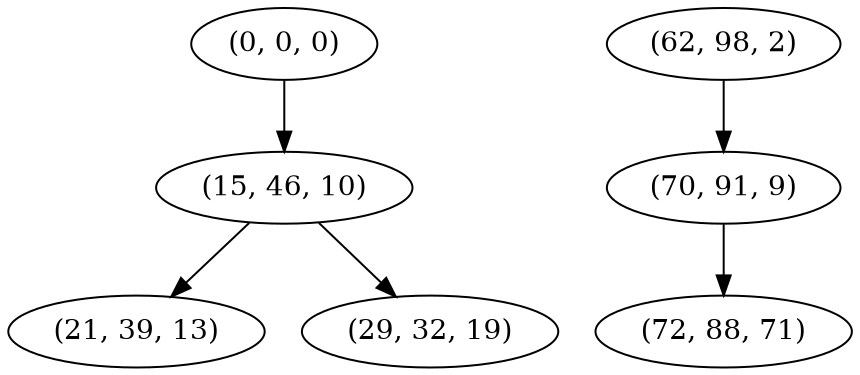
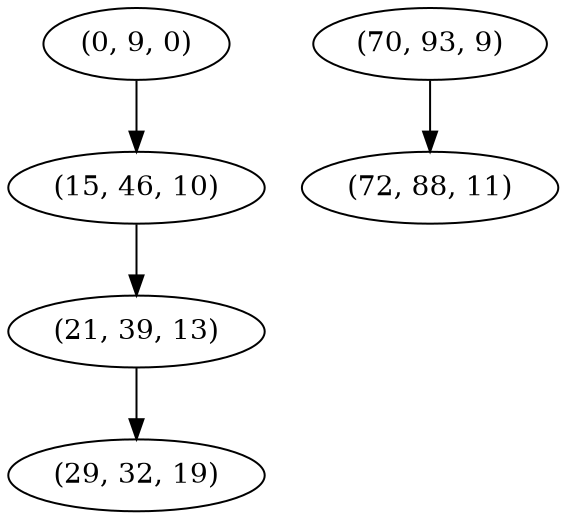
(284, 44) -> (136, 44)
(724, 44) -> none
(724, 188) -> (430, 44)
(350, 253) -> (136, 394)
(724, 332) -> (430, 188)
